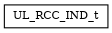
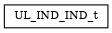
(56, 16) -> (56, 16)
